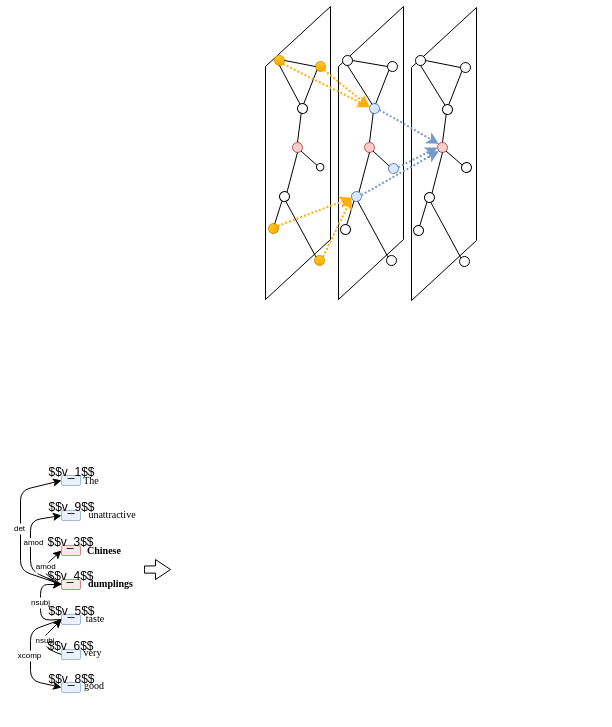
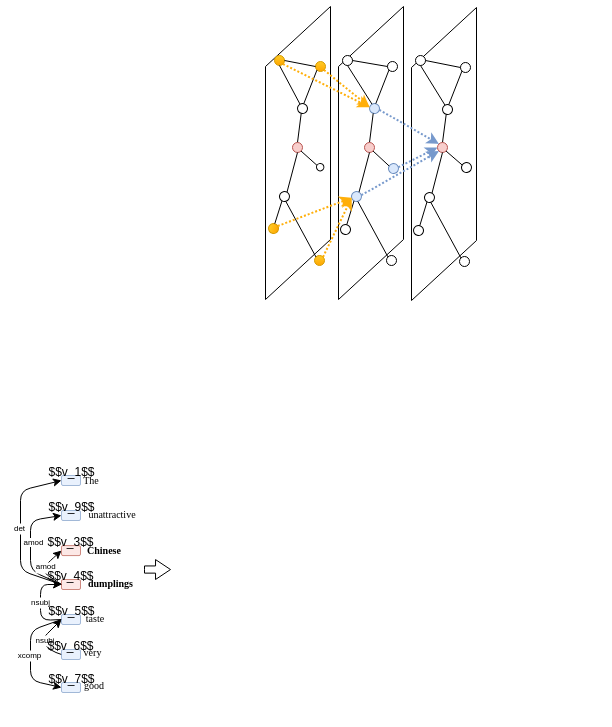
(72, 686) -> (72, 686)
